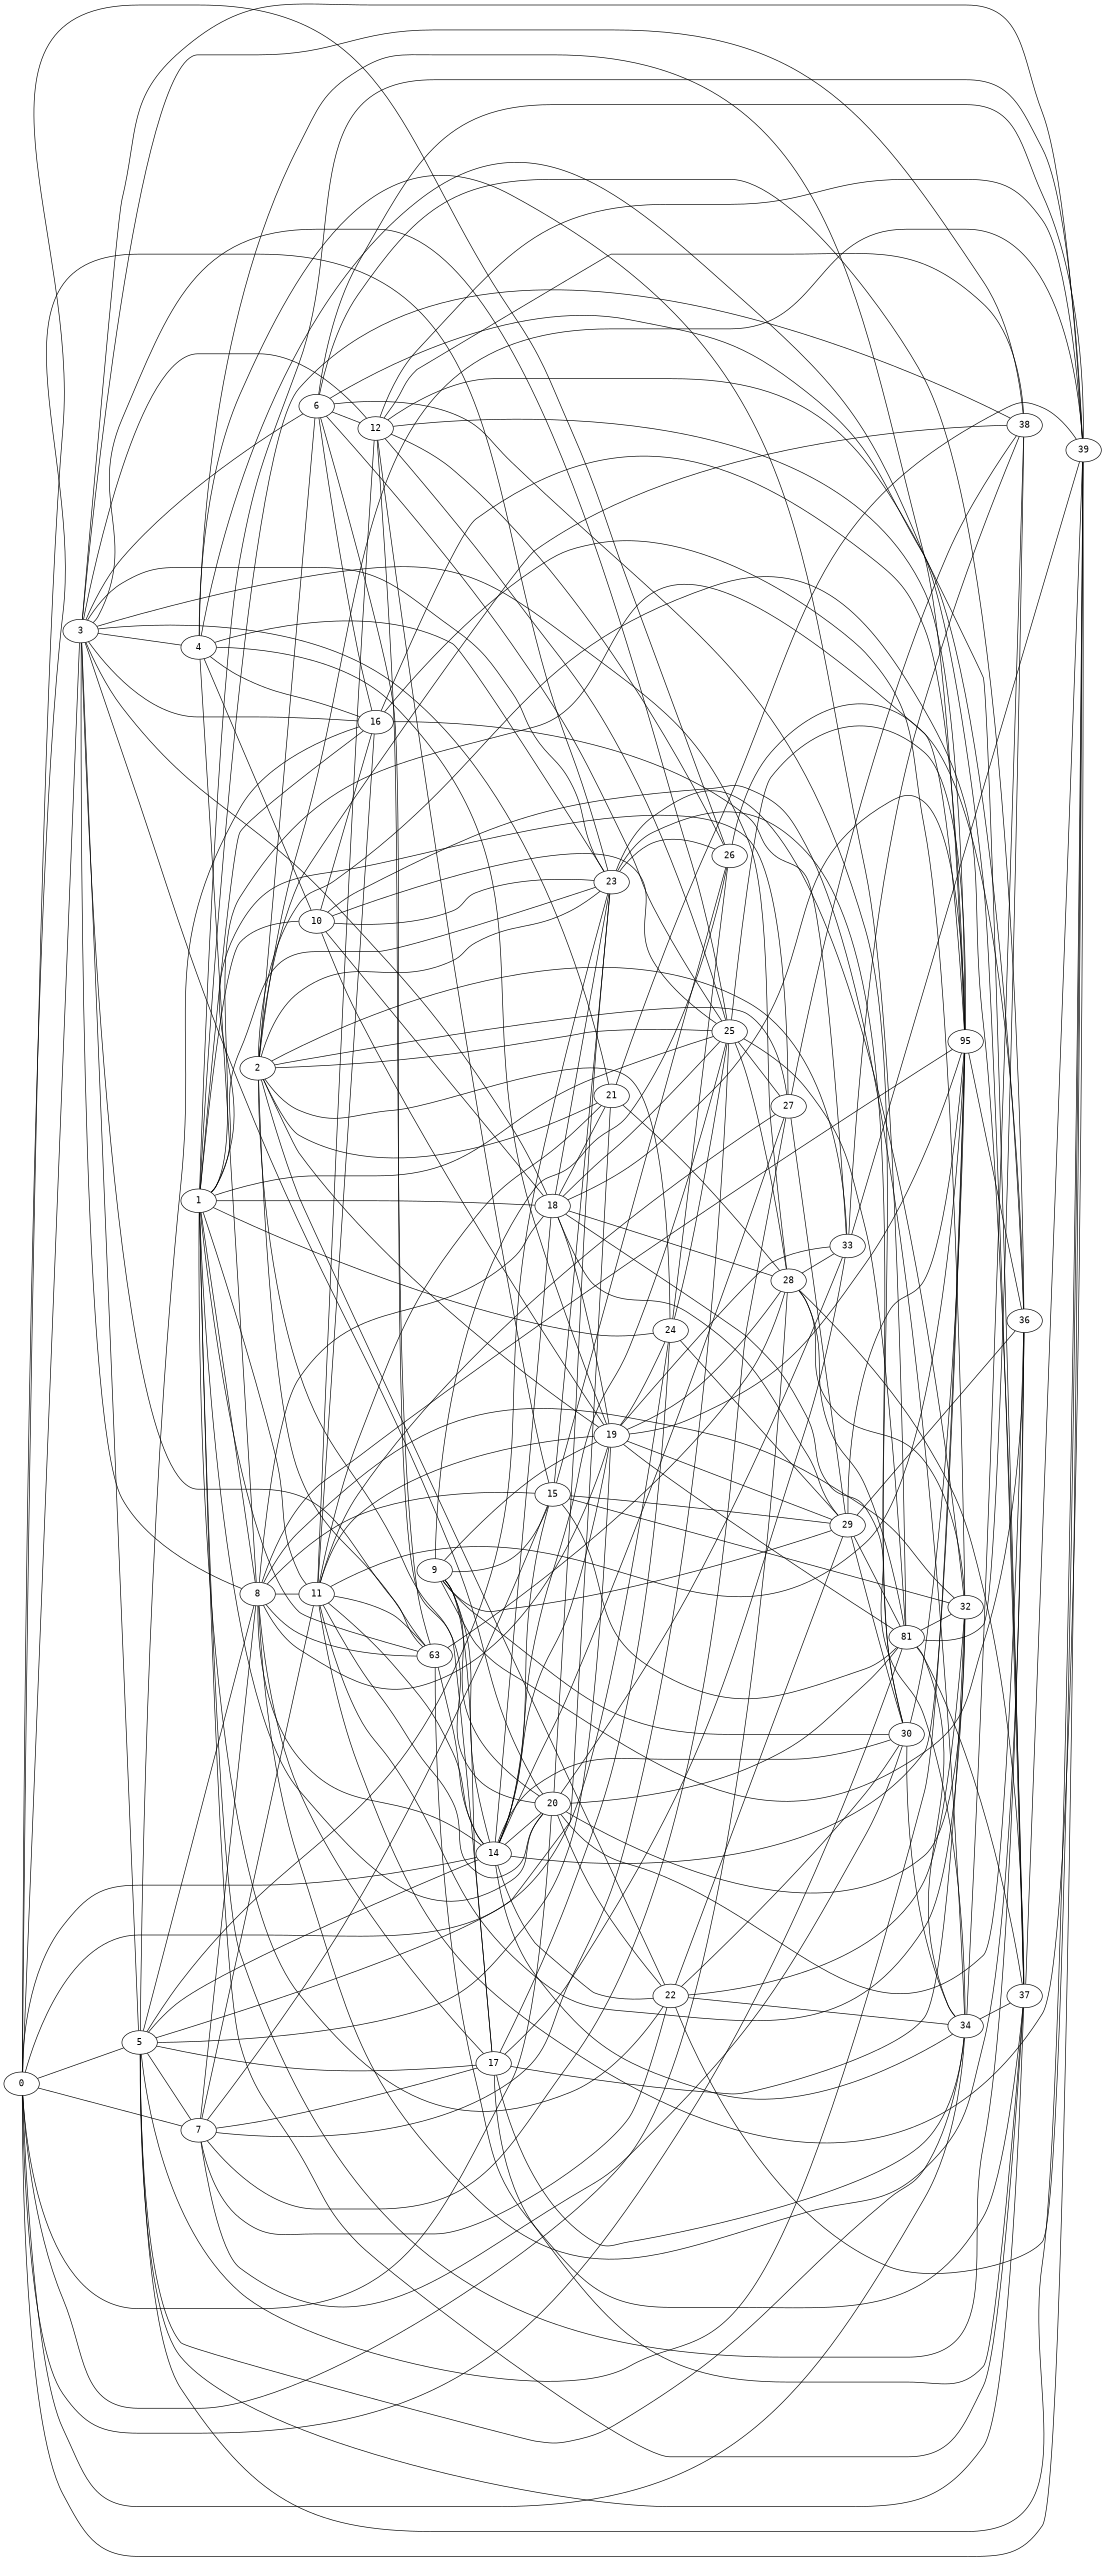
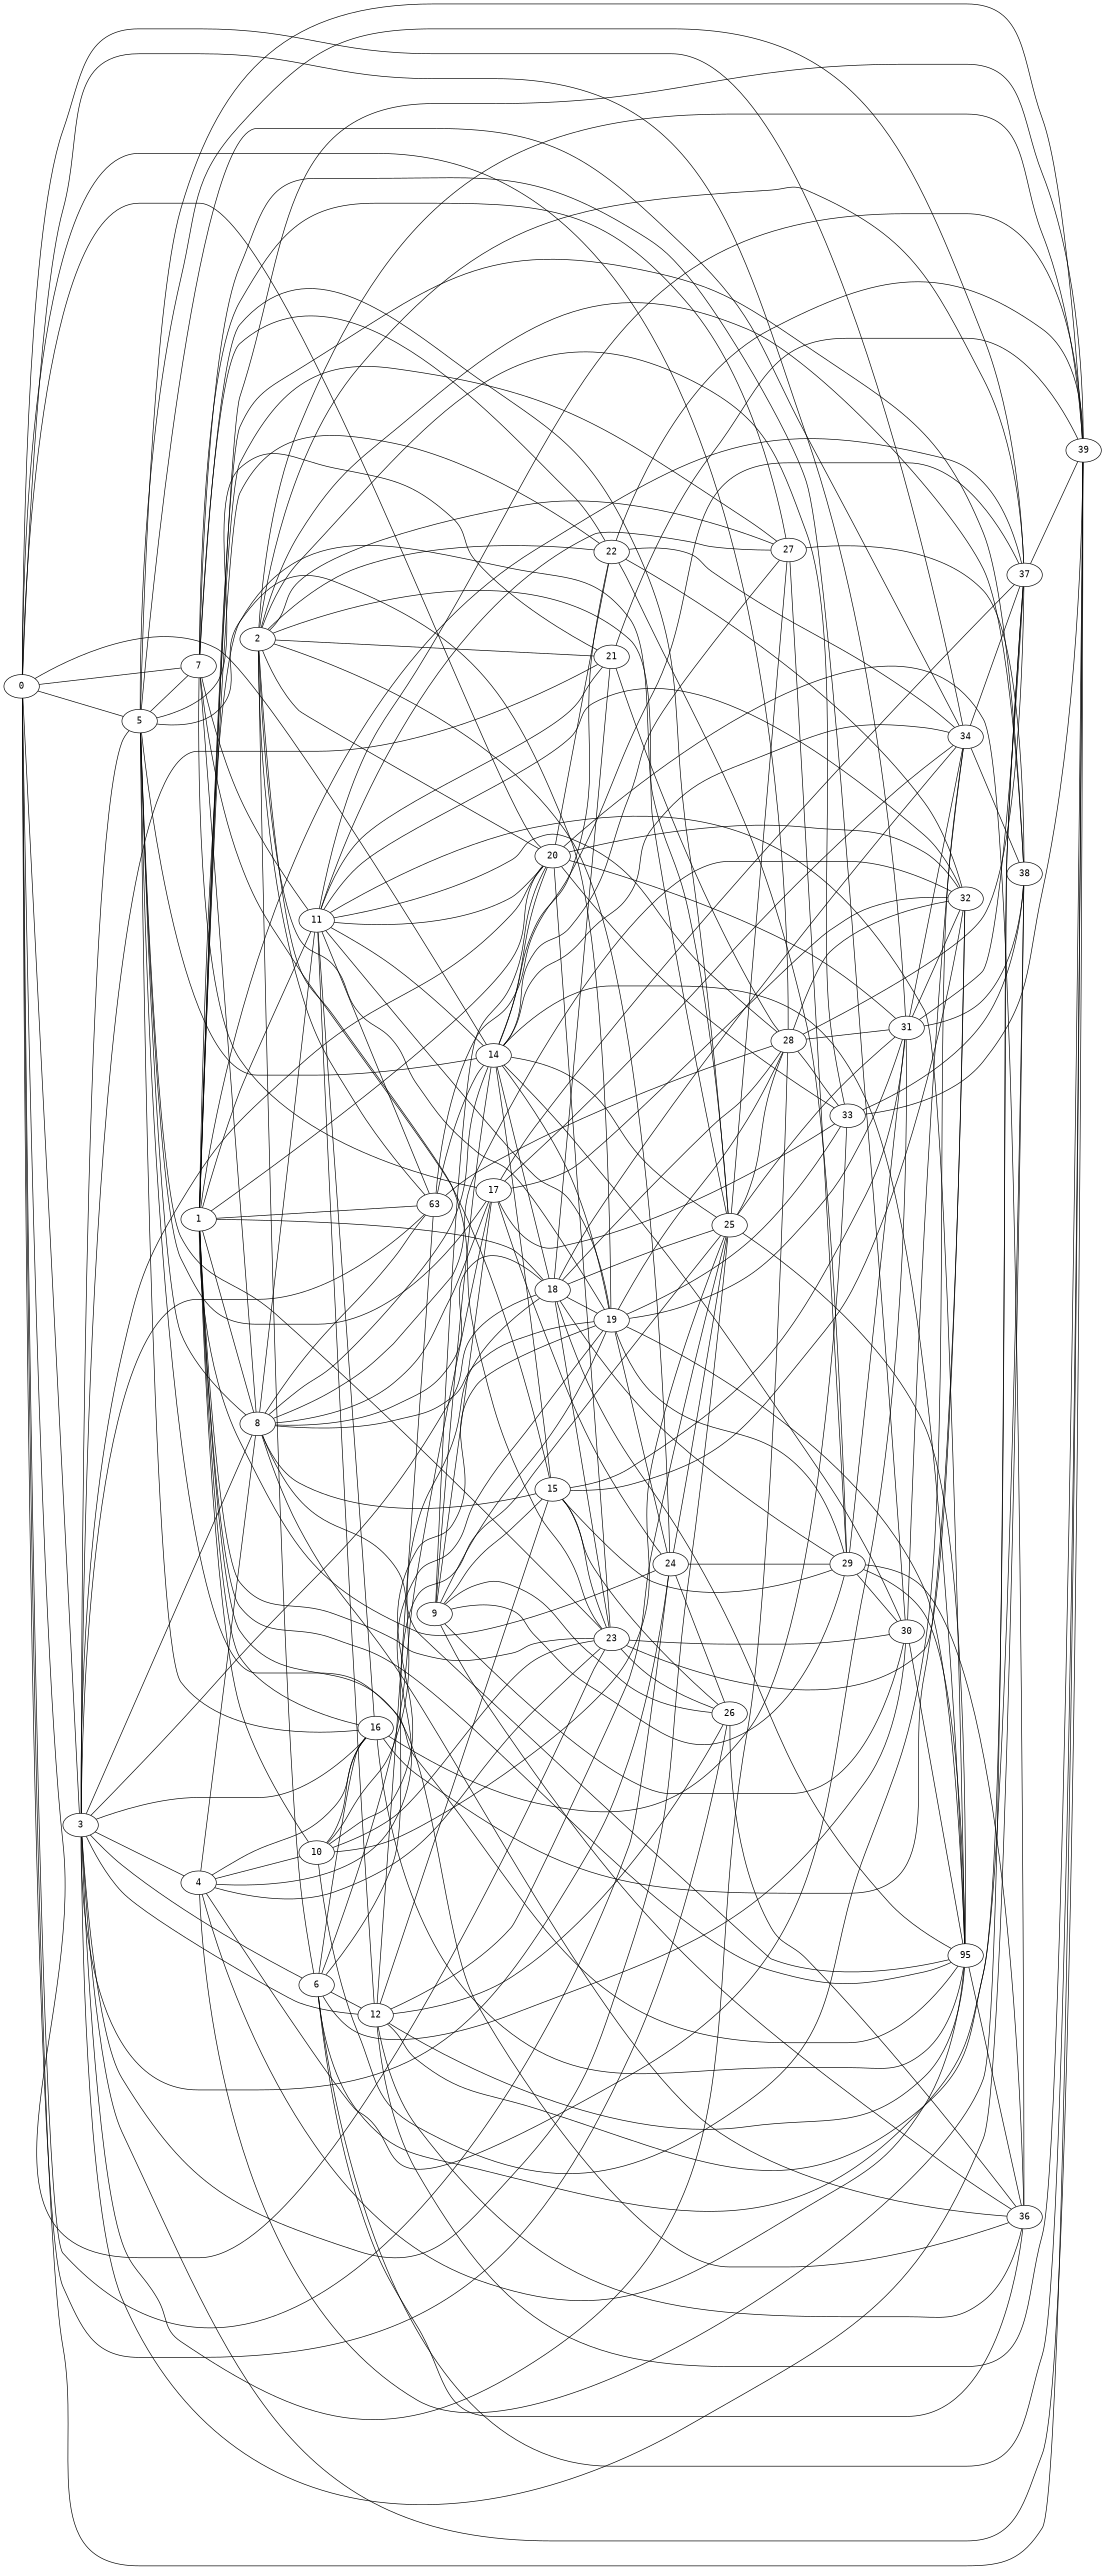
(409, 596) -> (406, 2062)
none -> (545, 835)
(907, 1637) -> (907, 1028)
(797, 1871) -> none
